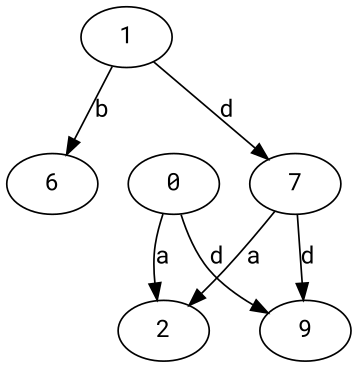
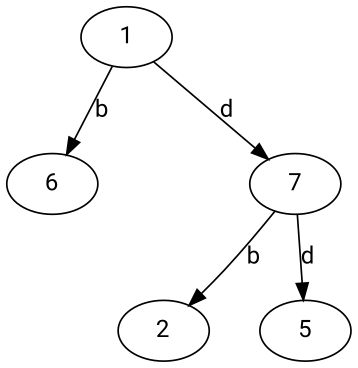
(174, 184) -> none
(254, 257) -> (254, 257)
(305, 331) -> (305, 331)
